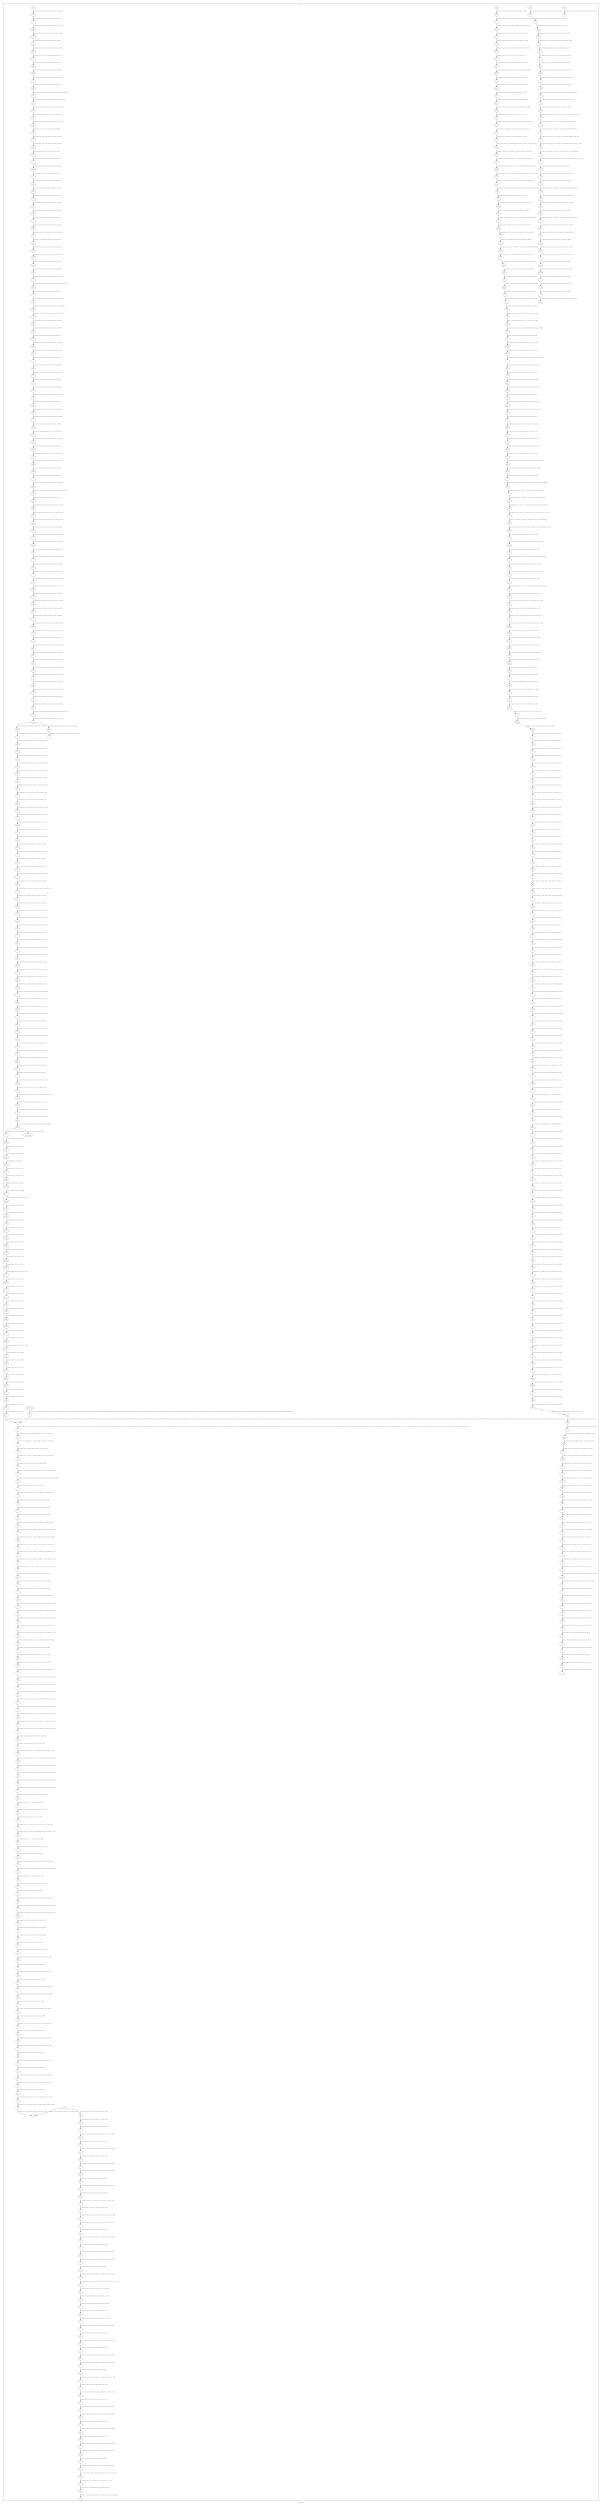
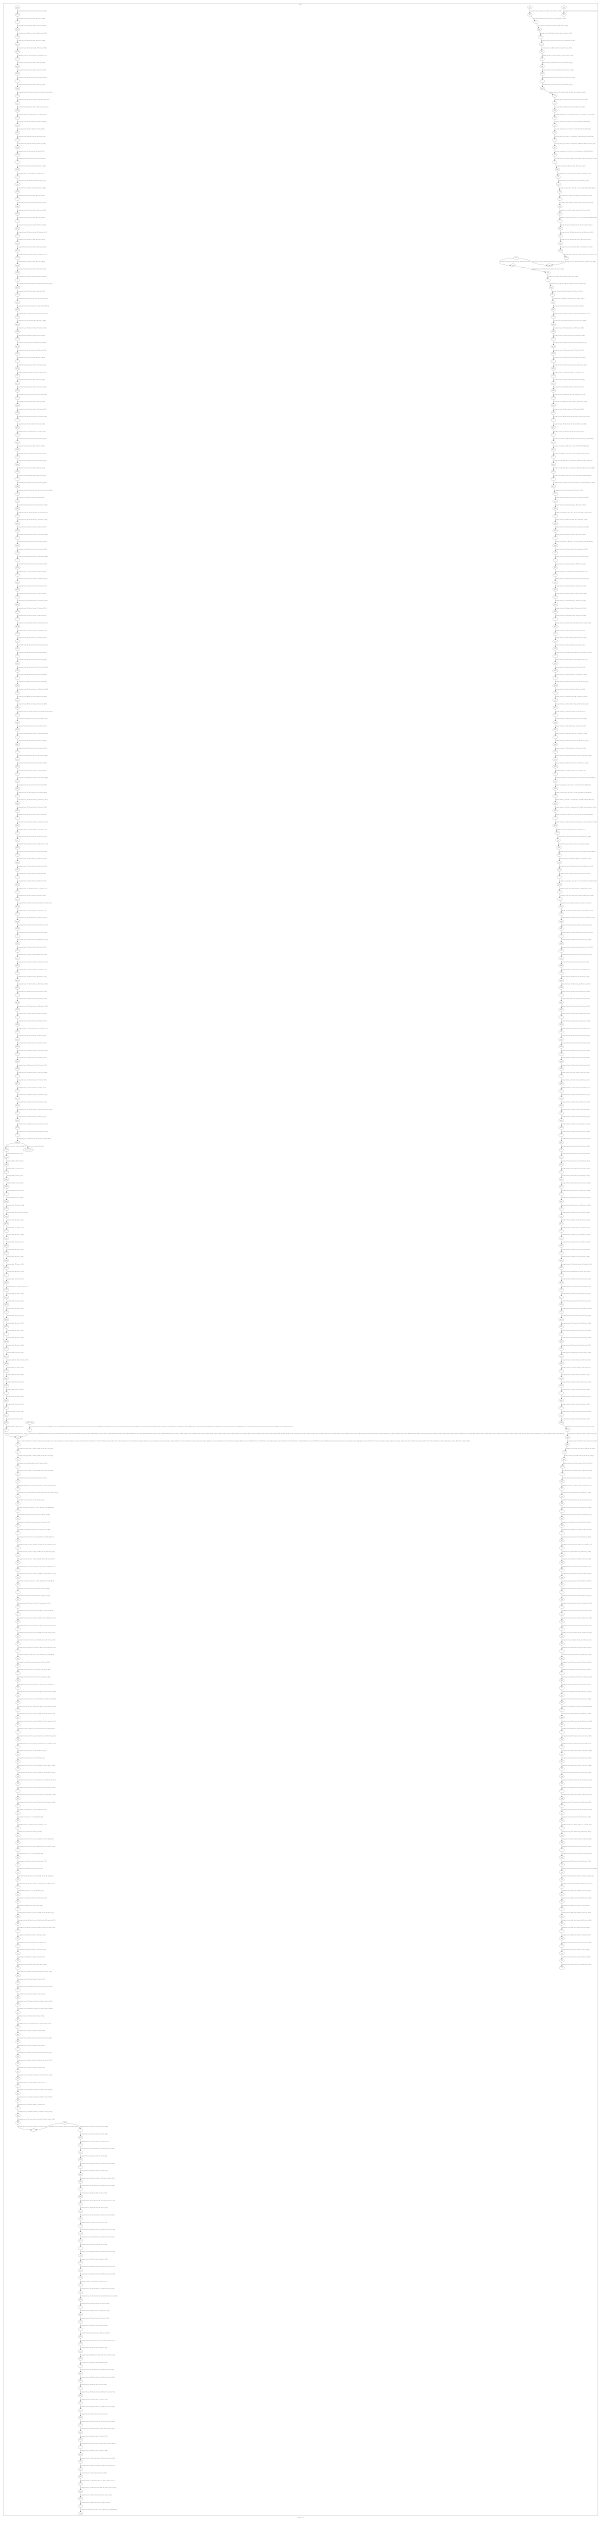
(541, 269) -> (532, 262)
none -> (552, 295)
(23, 723) -> (17, 740)
